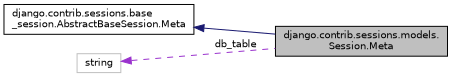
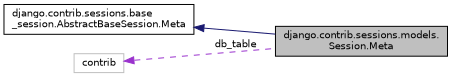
(99, 63) -> (99, 63)
